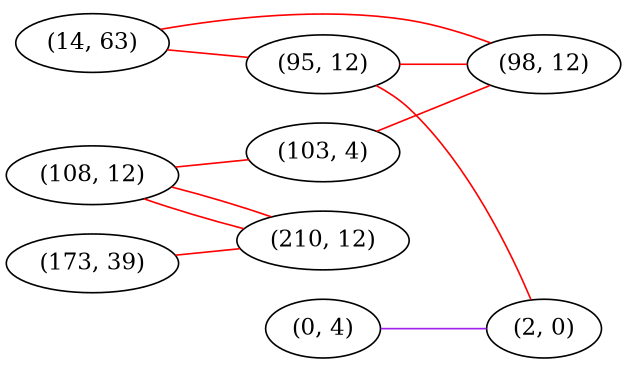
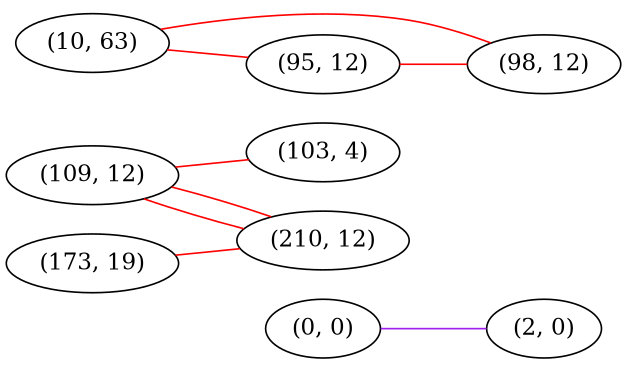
(92, 43) -> (92, 43)
(433, 108) -> none
(92, 175) -> (92, 175)
(468, 181) -> none
(92, 263) -> (92, 263)
(323, 329) -> (323, 329)
